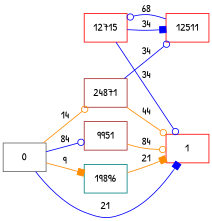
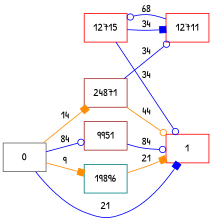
(187, 28) -> (187, 28)
(63, 127) -> (62, 128)
(143, 148) -> (143, 148)
